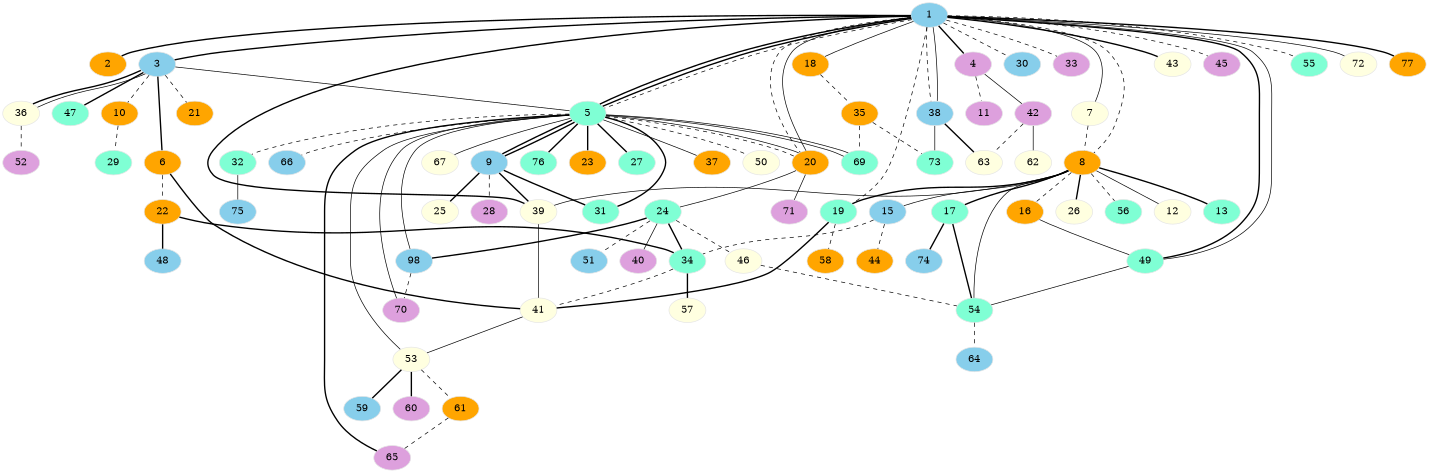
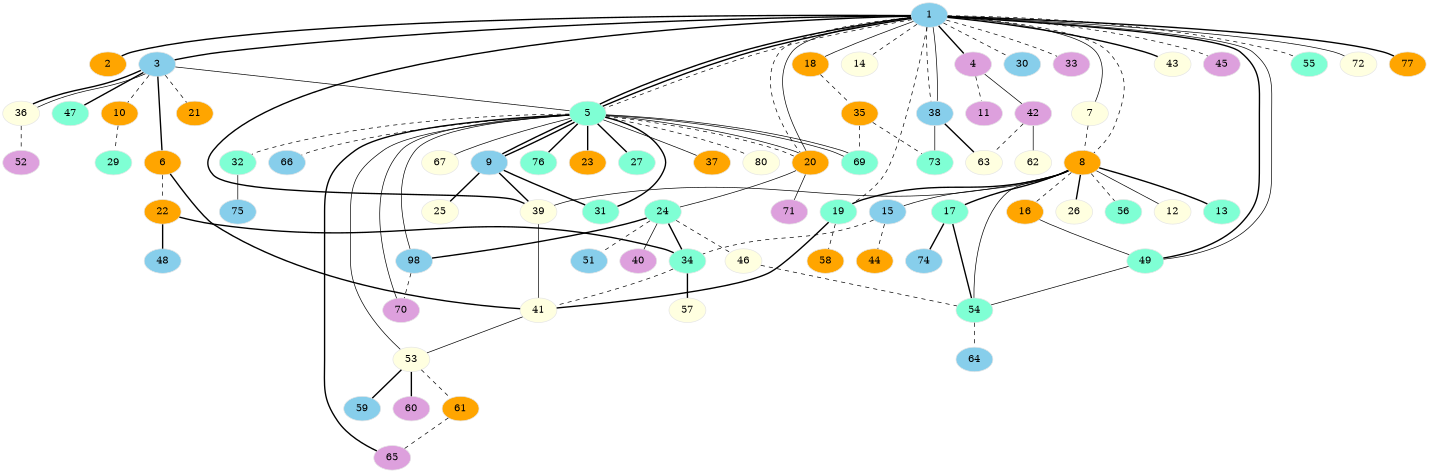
none -> (860, 64)
(761, 163) -> (761, 163)
(489, 212) -> none
